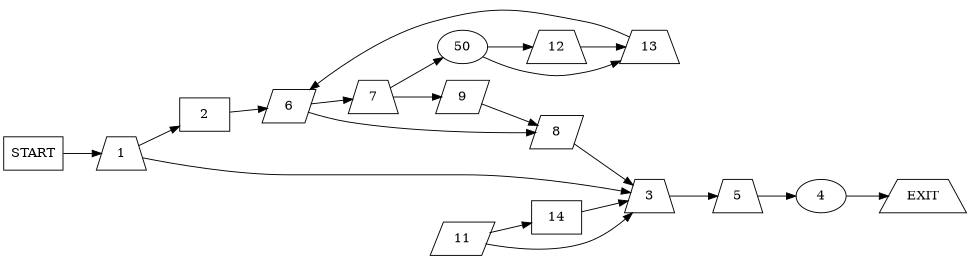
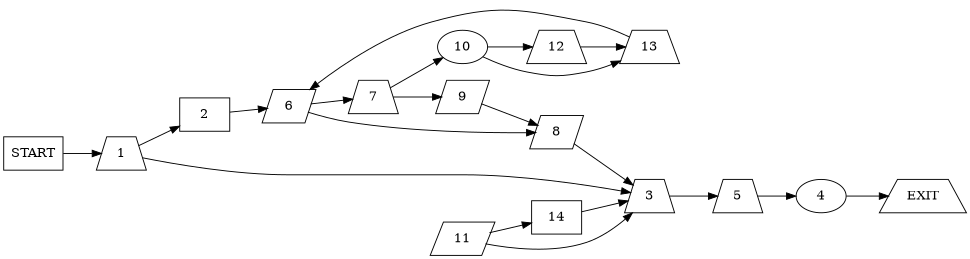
(463, 47) -> (463, 47)
